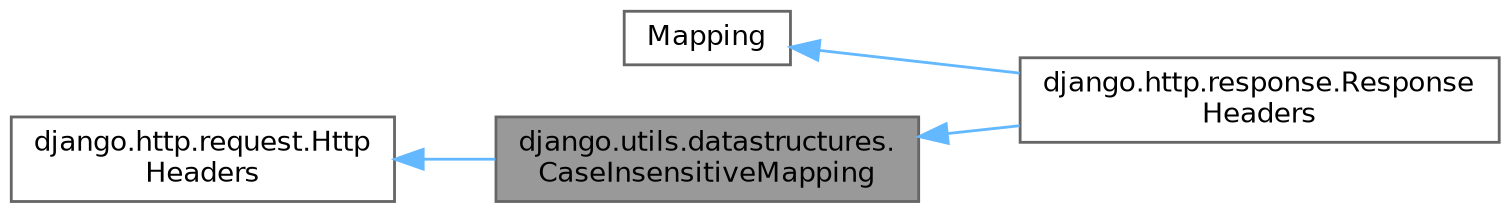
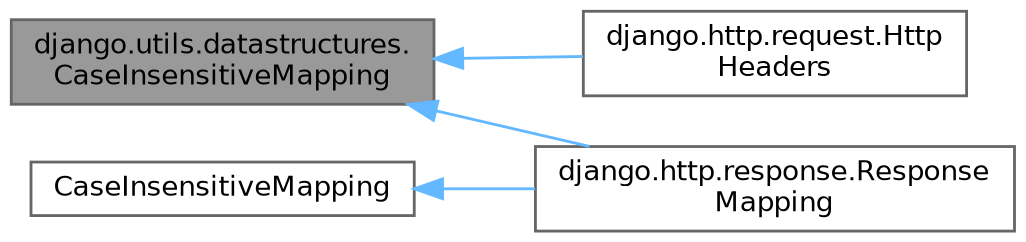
(707, 38) -> (223, 189)
(1260, 100) -> (775, 189)
(460, 159) -> (523, 57)
